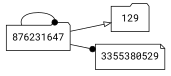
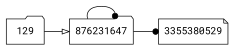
(87, 28) -> (53, 32)
